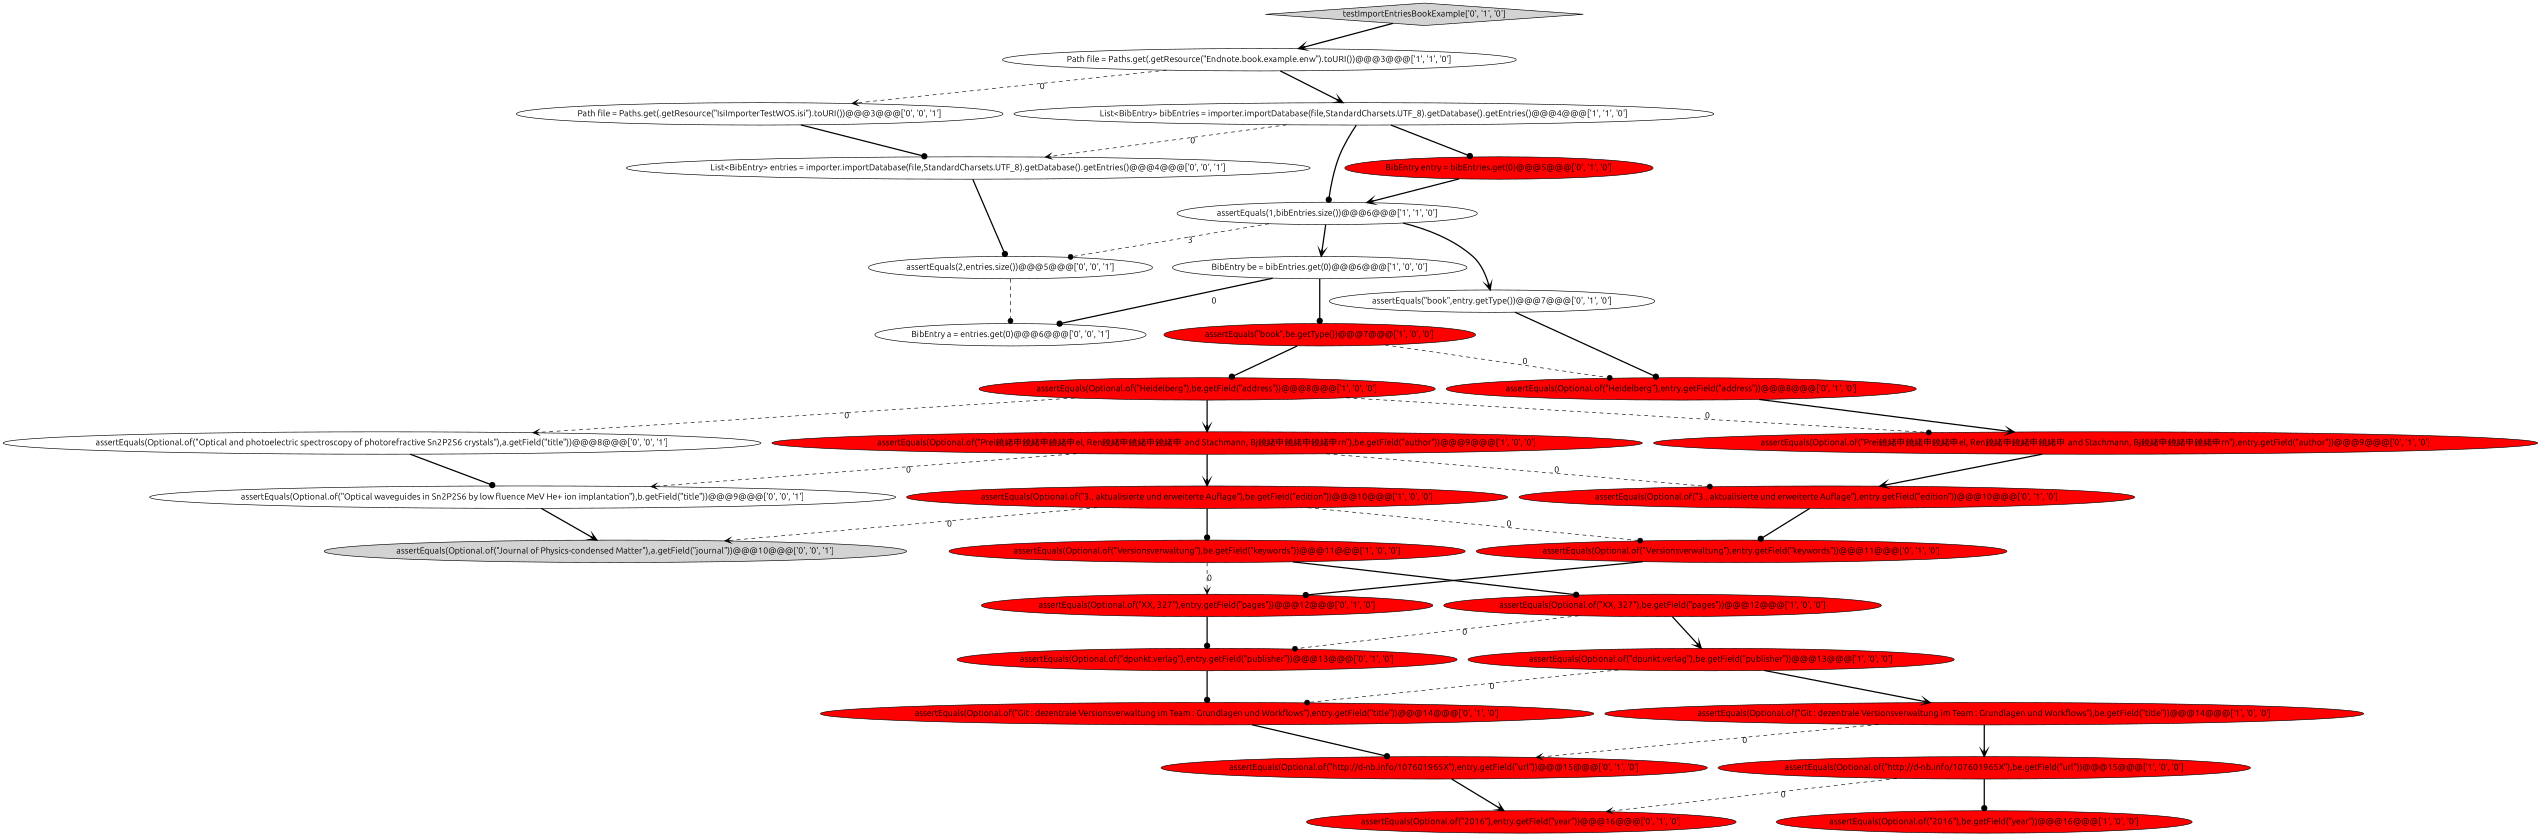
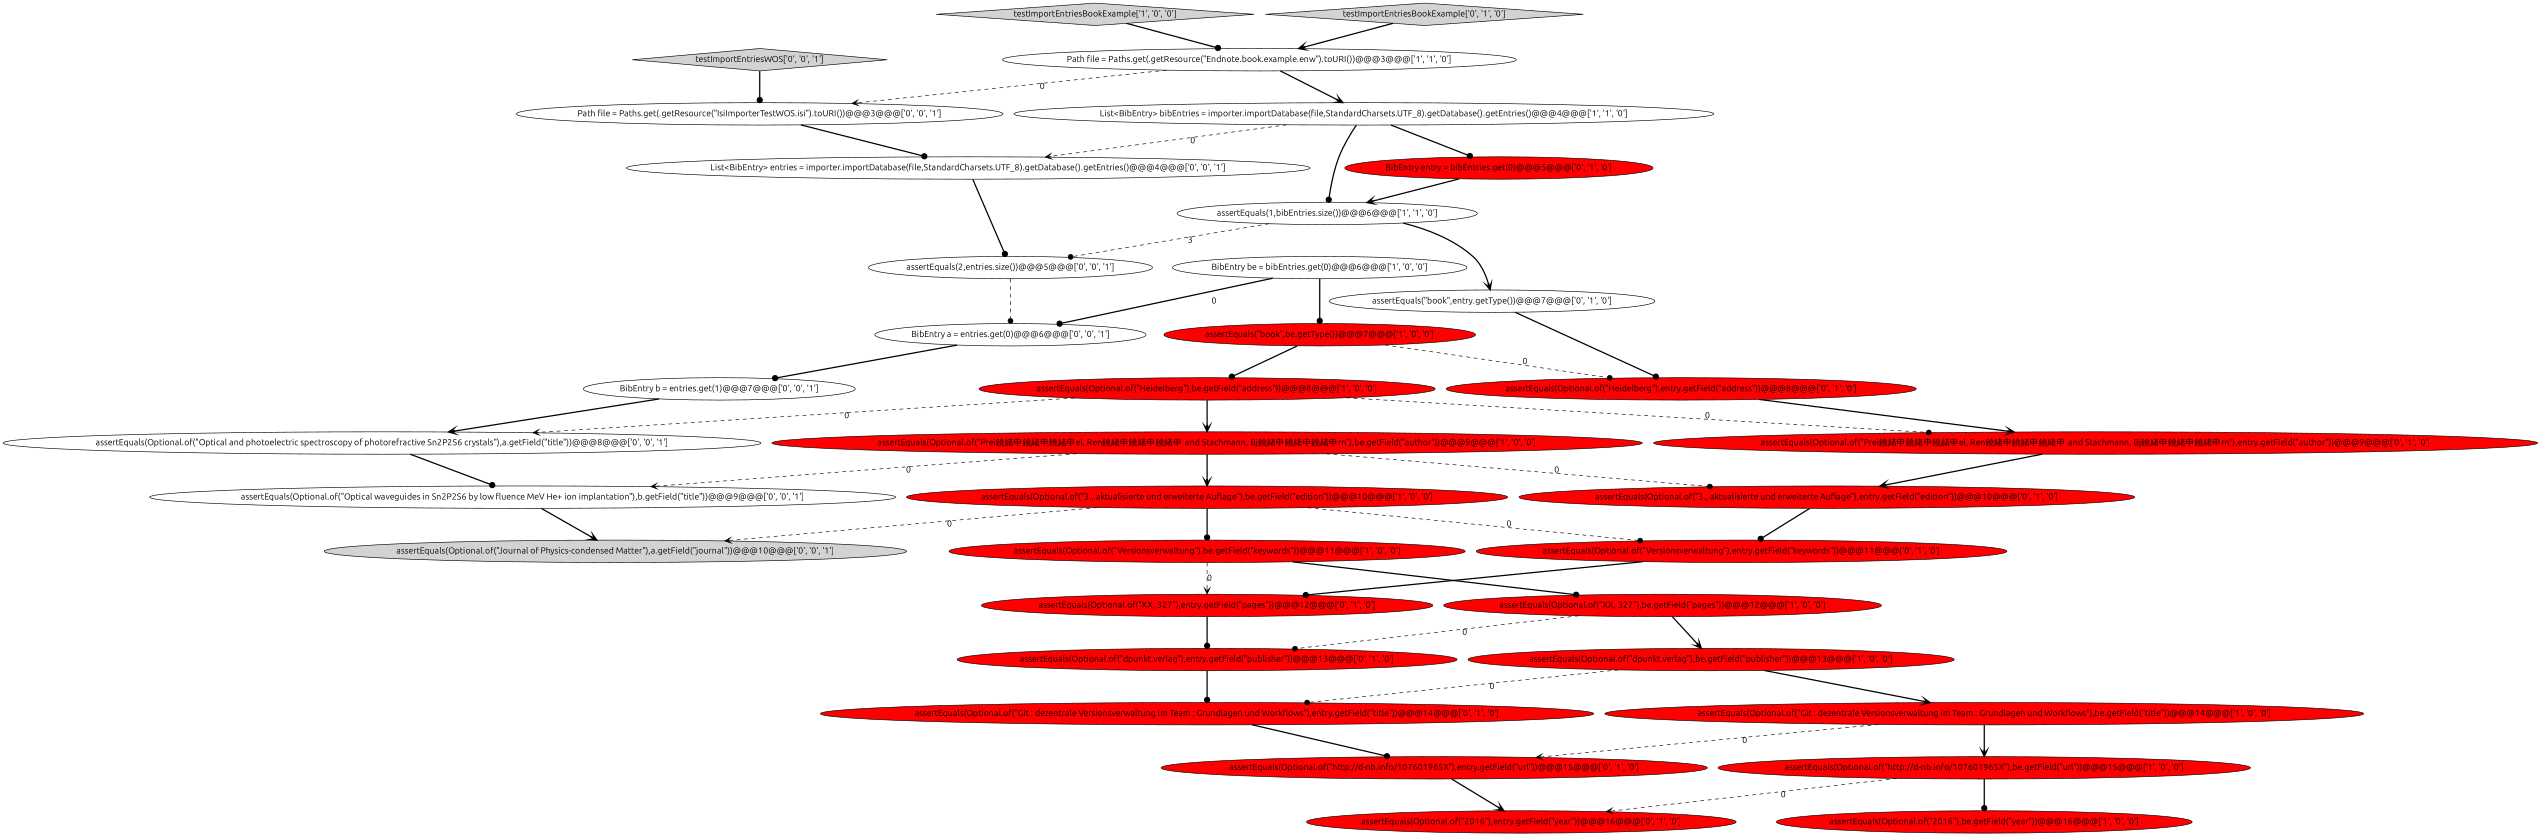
none -> (1095, 14)
none -> (760, 60)
(1324, 237) -> none
none -> (719, 389)
